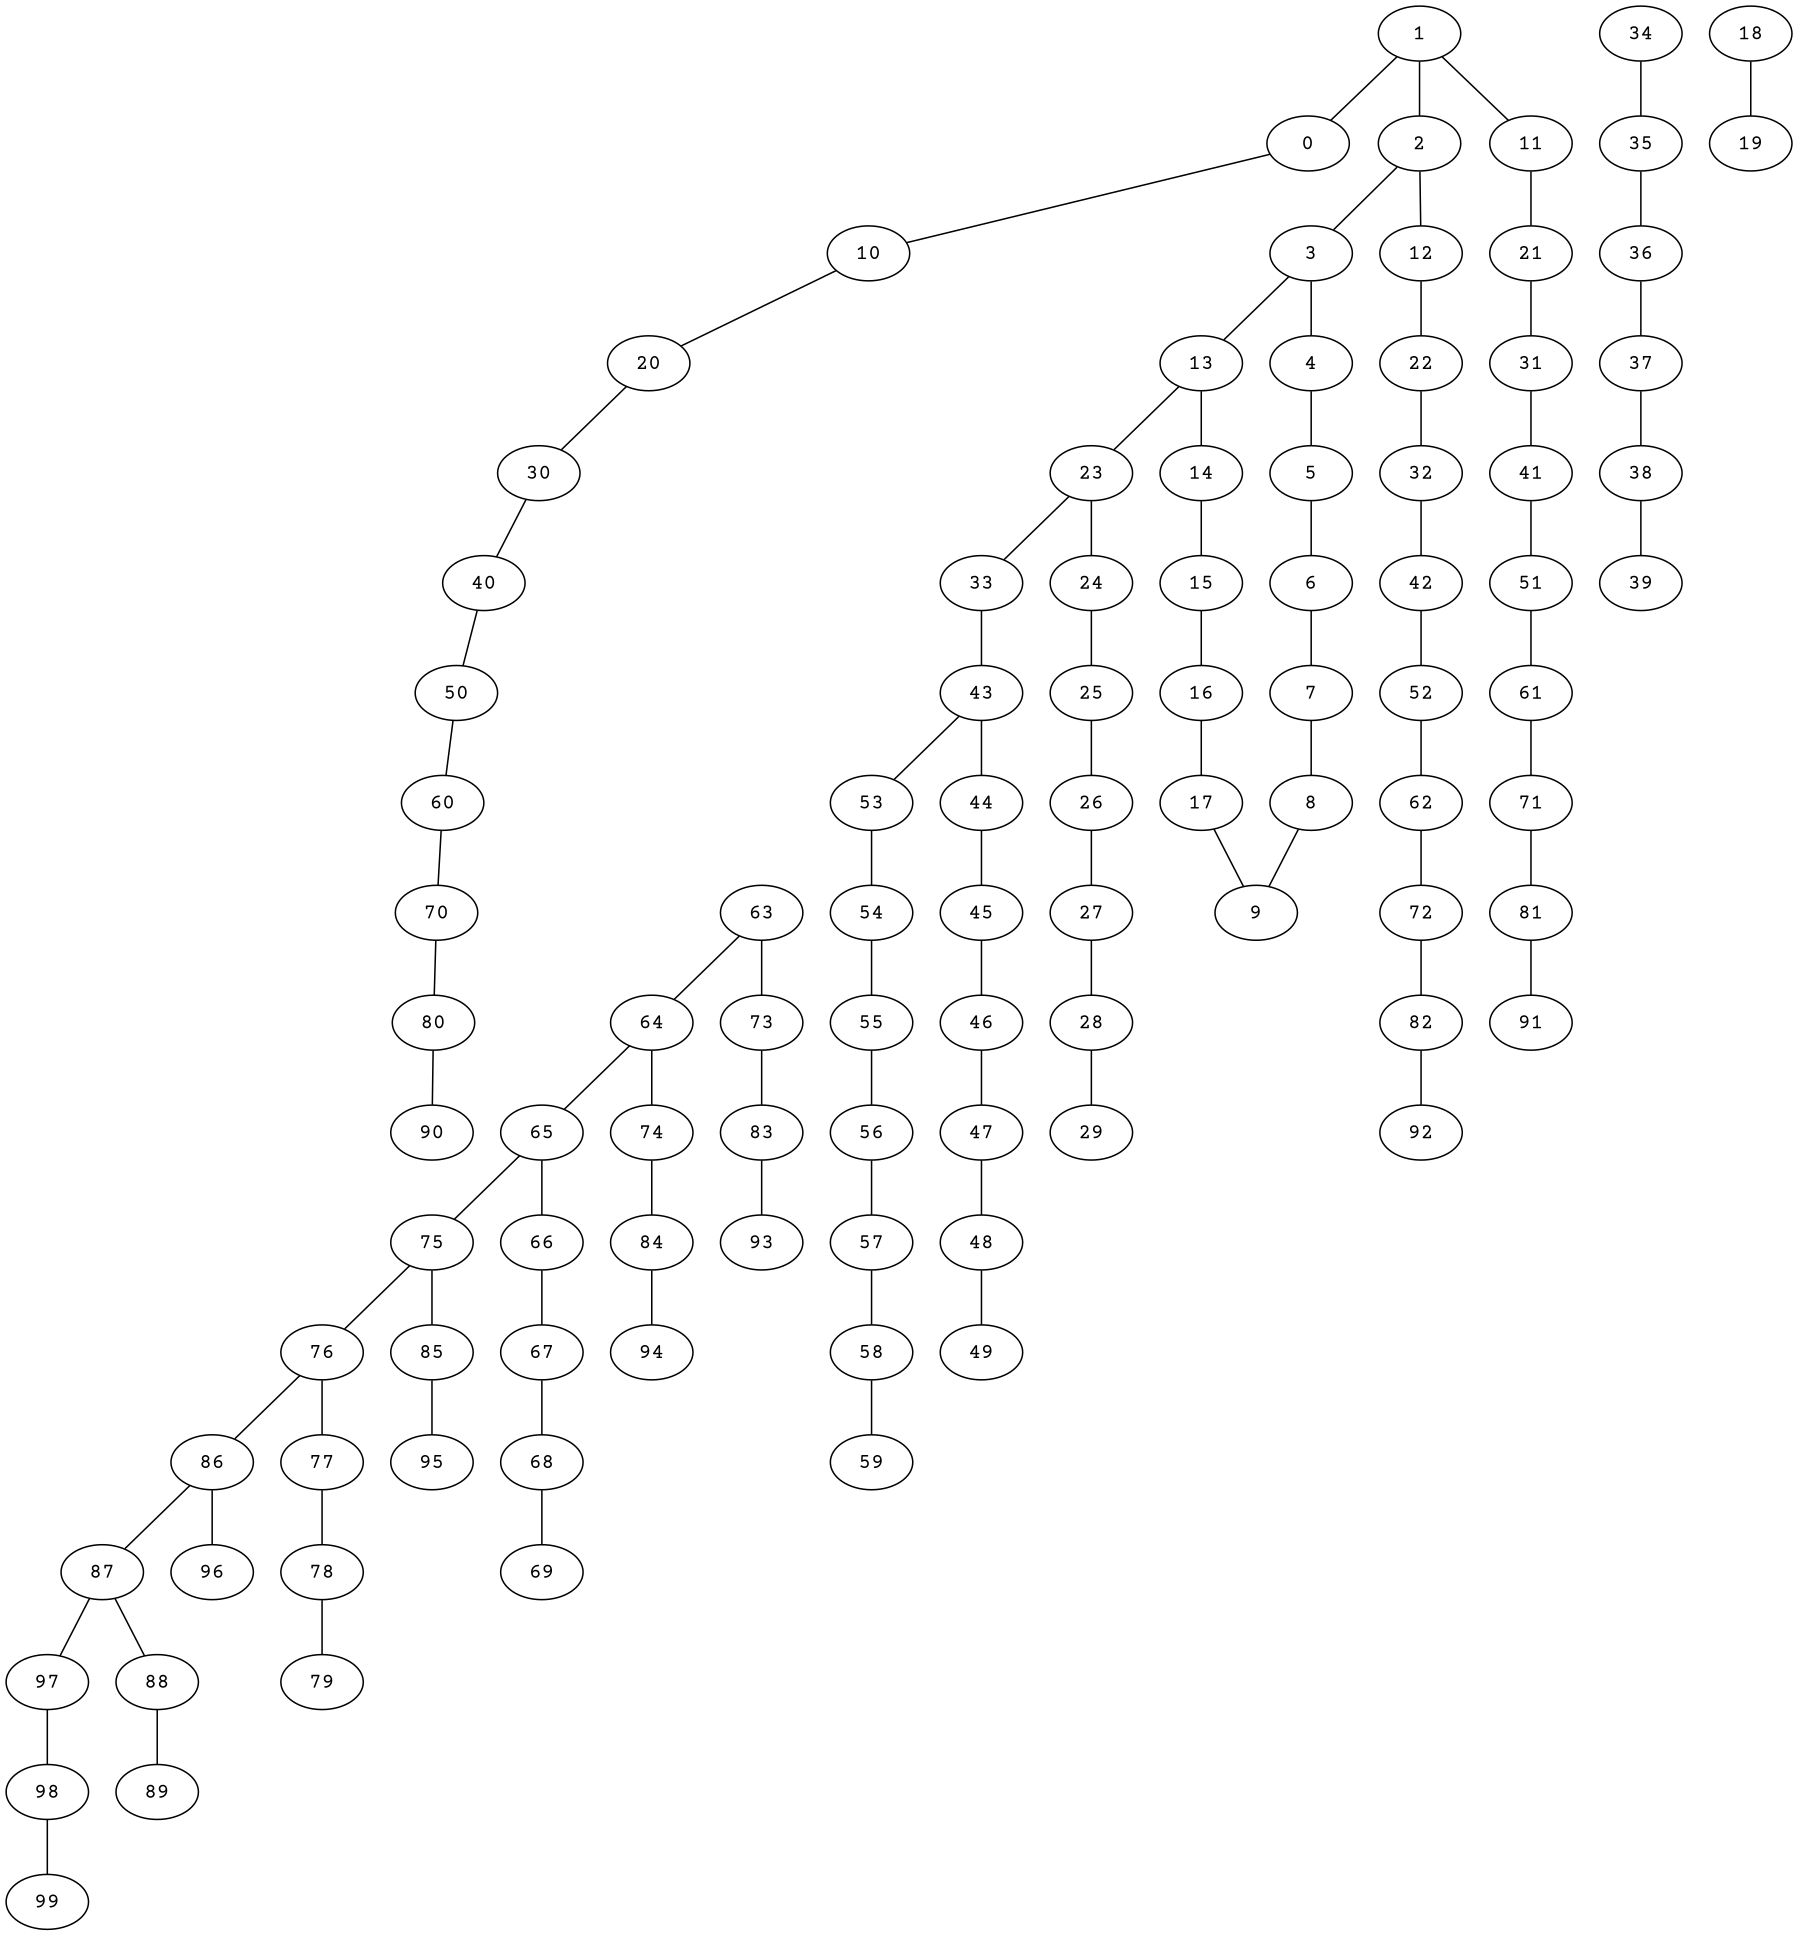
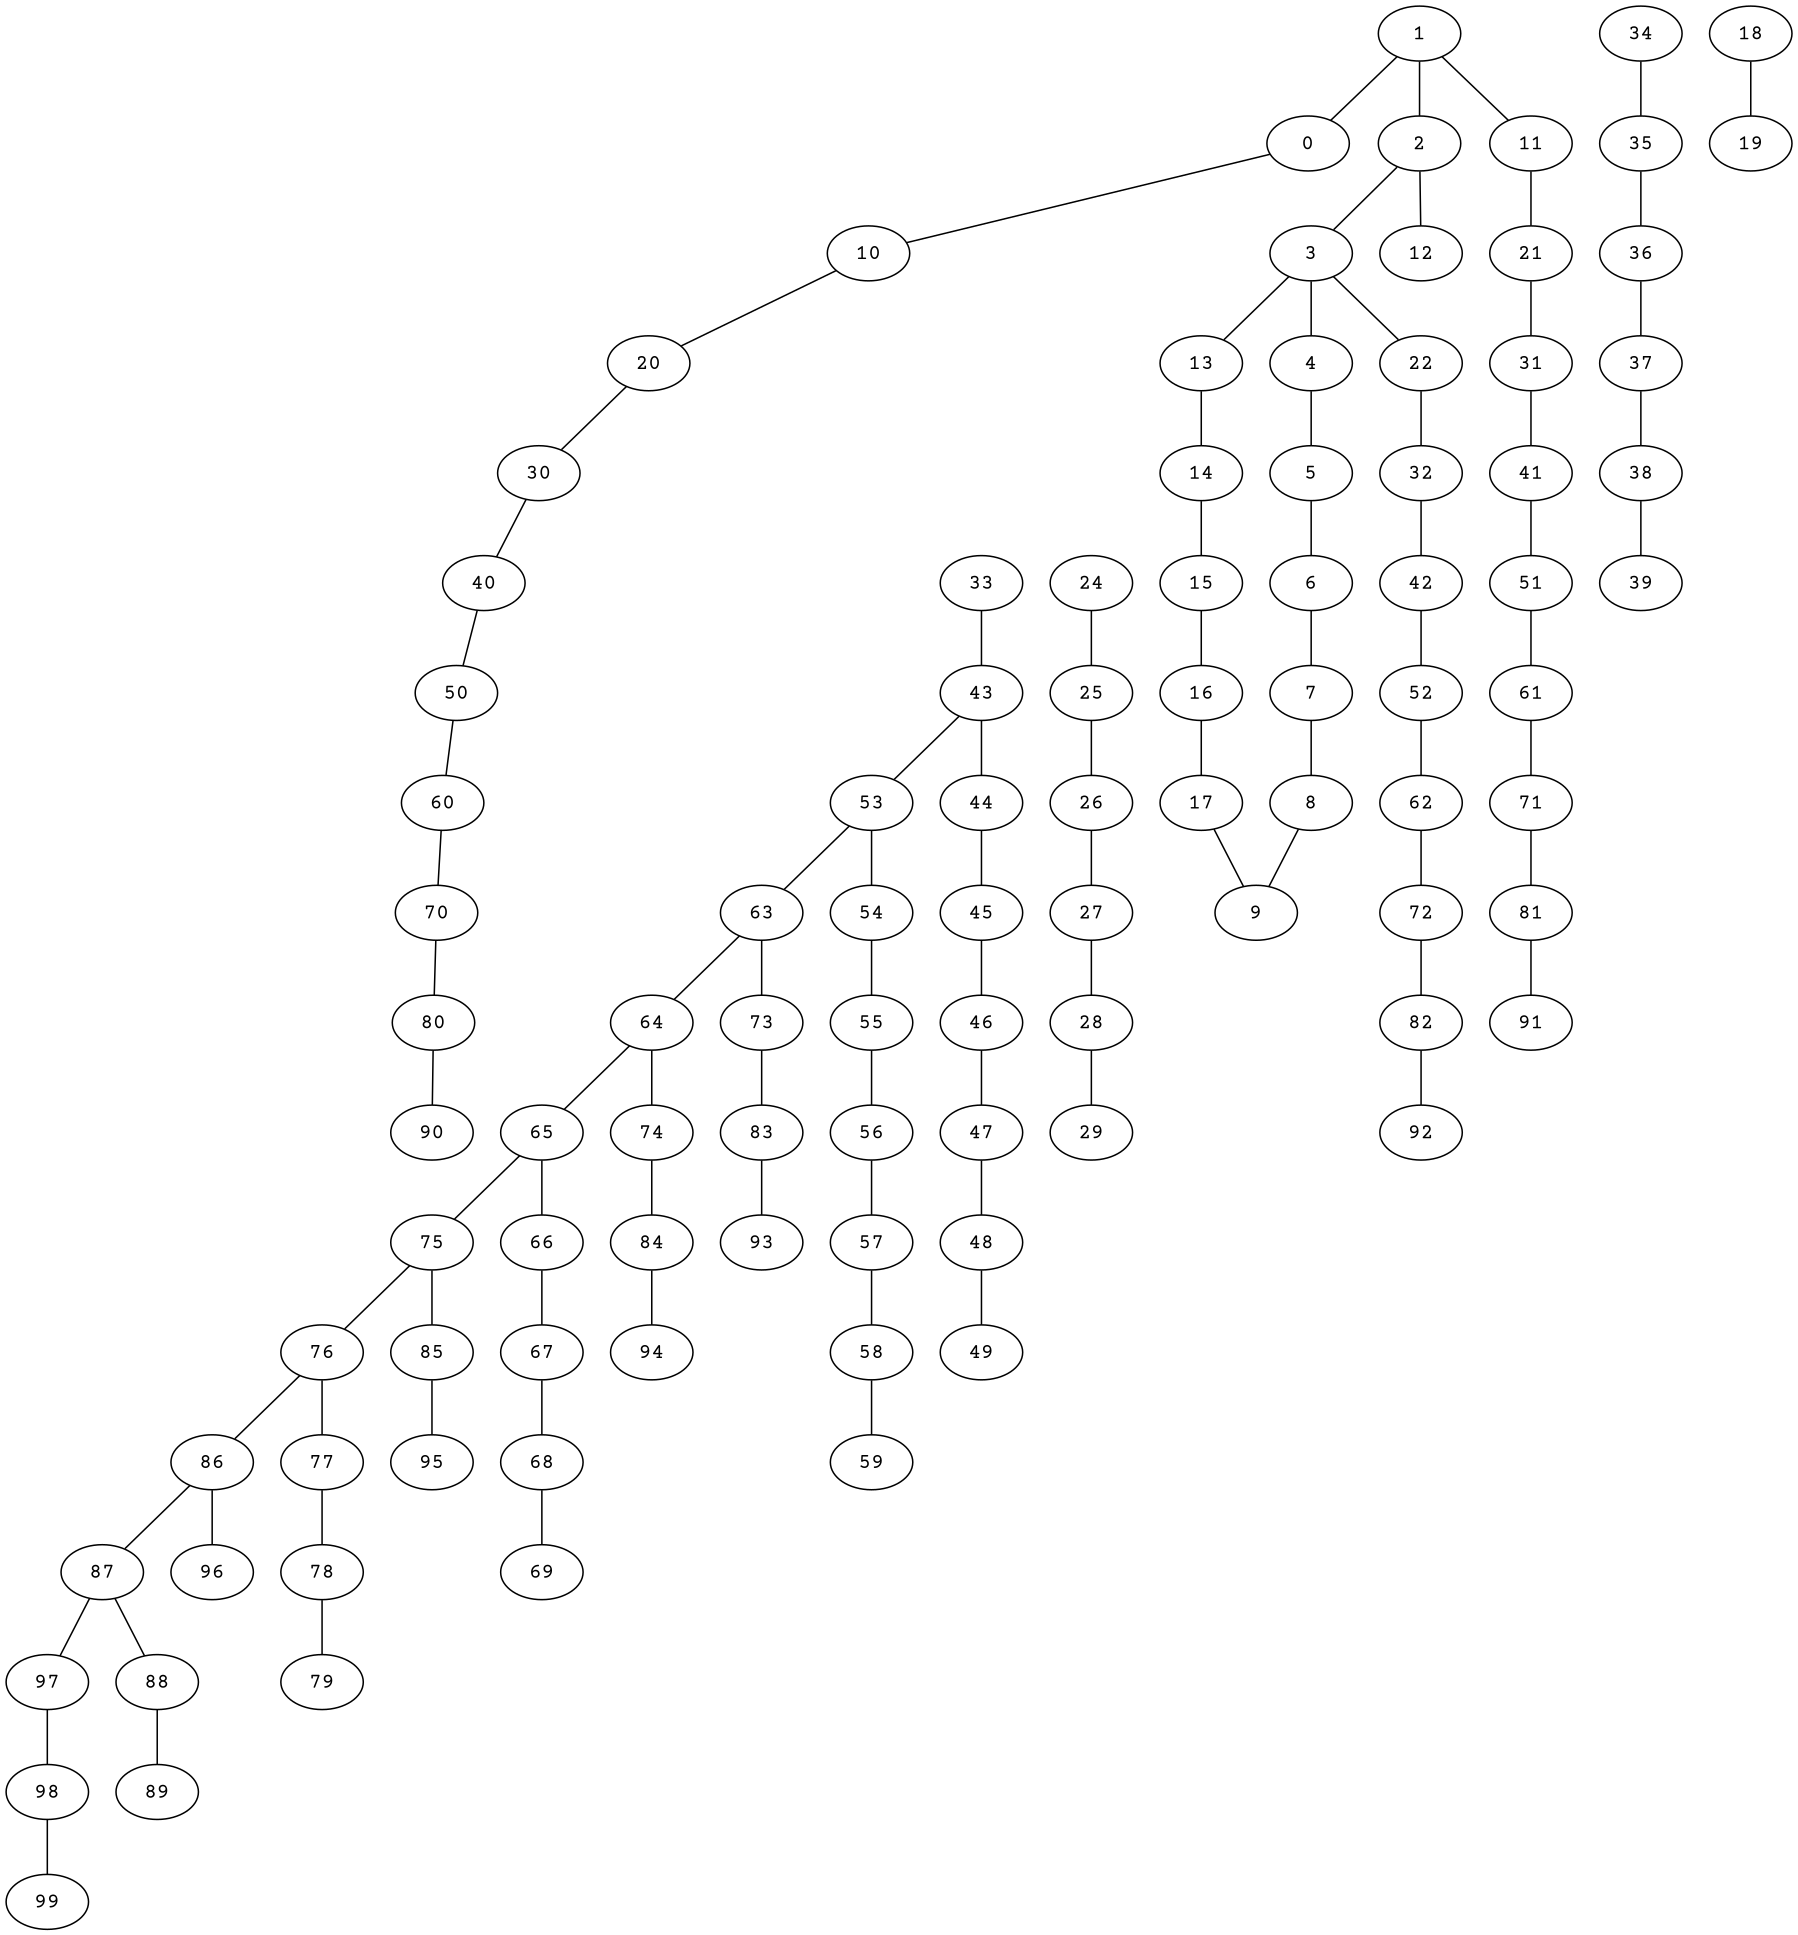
(1421, 308) -> (1366, 308)
(1091, 473) -> none
none -> (817, 858)
